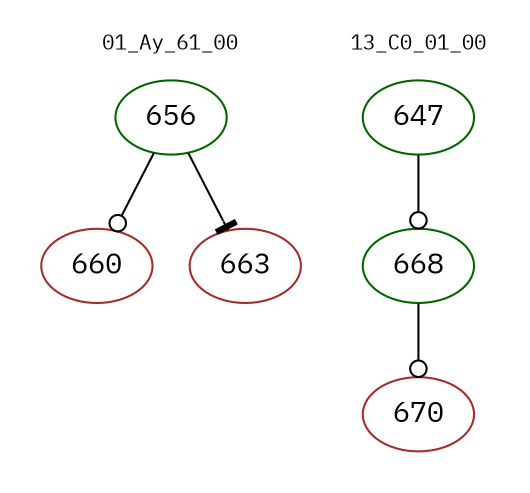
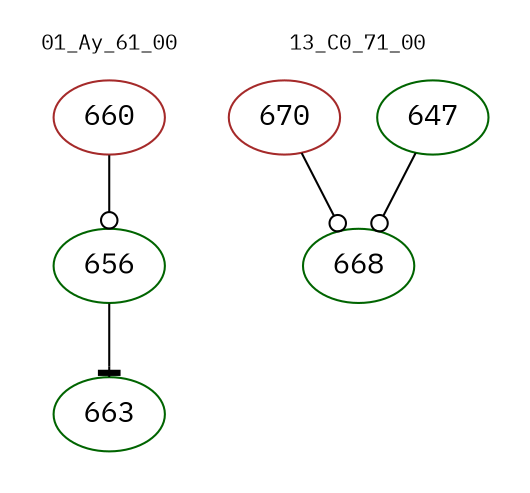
(419, 44) -> (359, 44)
(138, 184) -> (109, 184)
(245, 266) -> (109, 414)
(418, 332) -> (318, 184)
